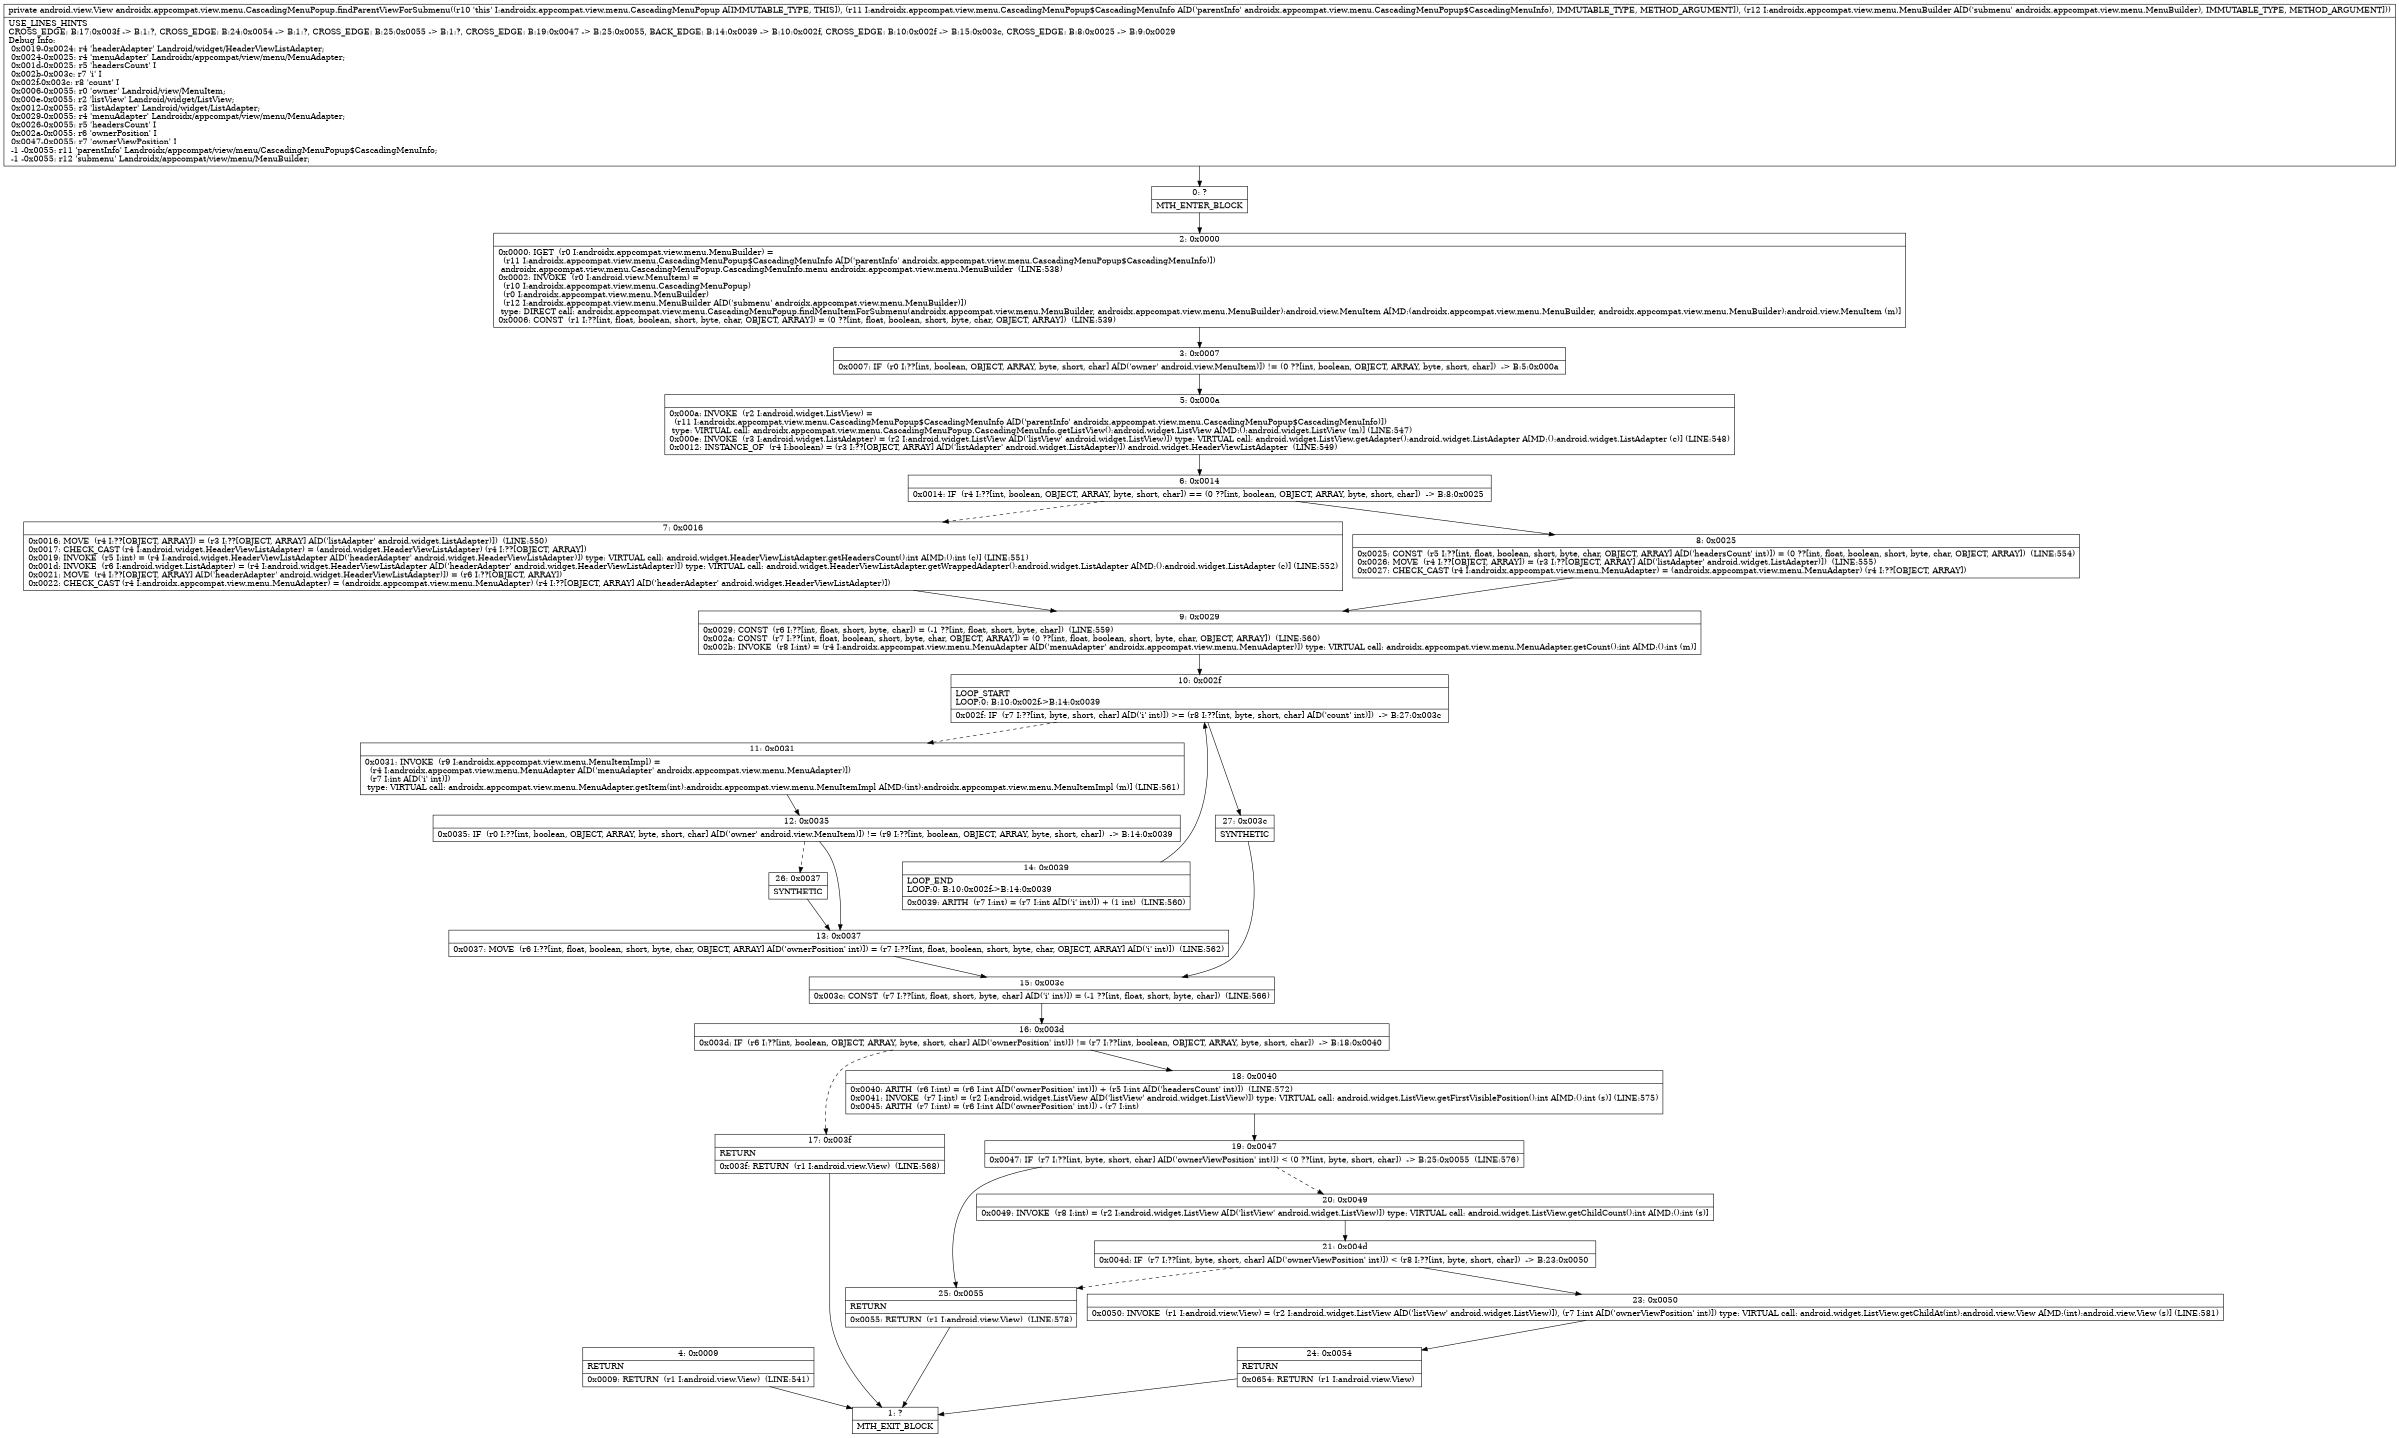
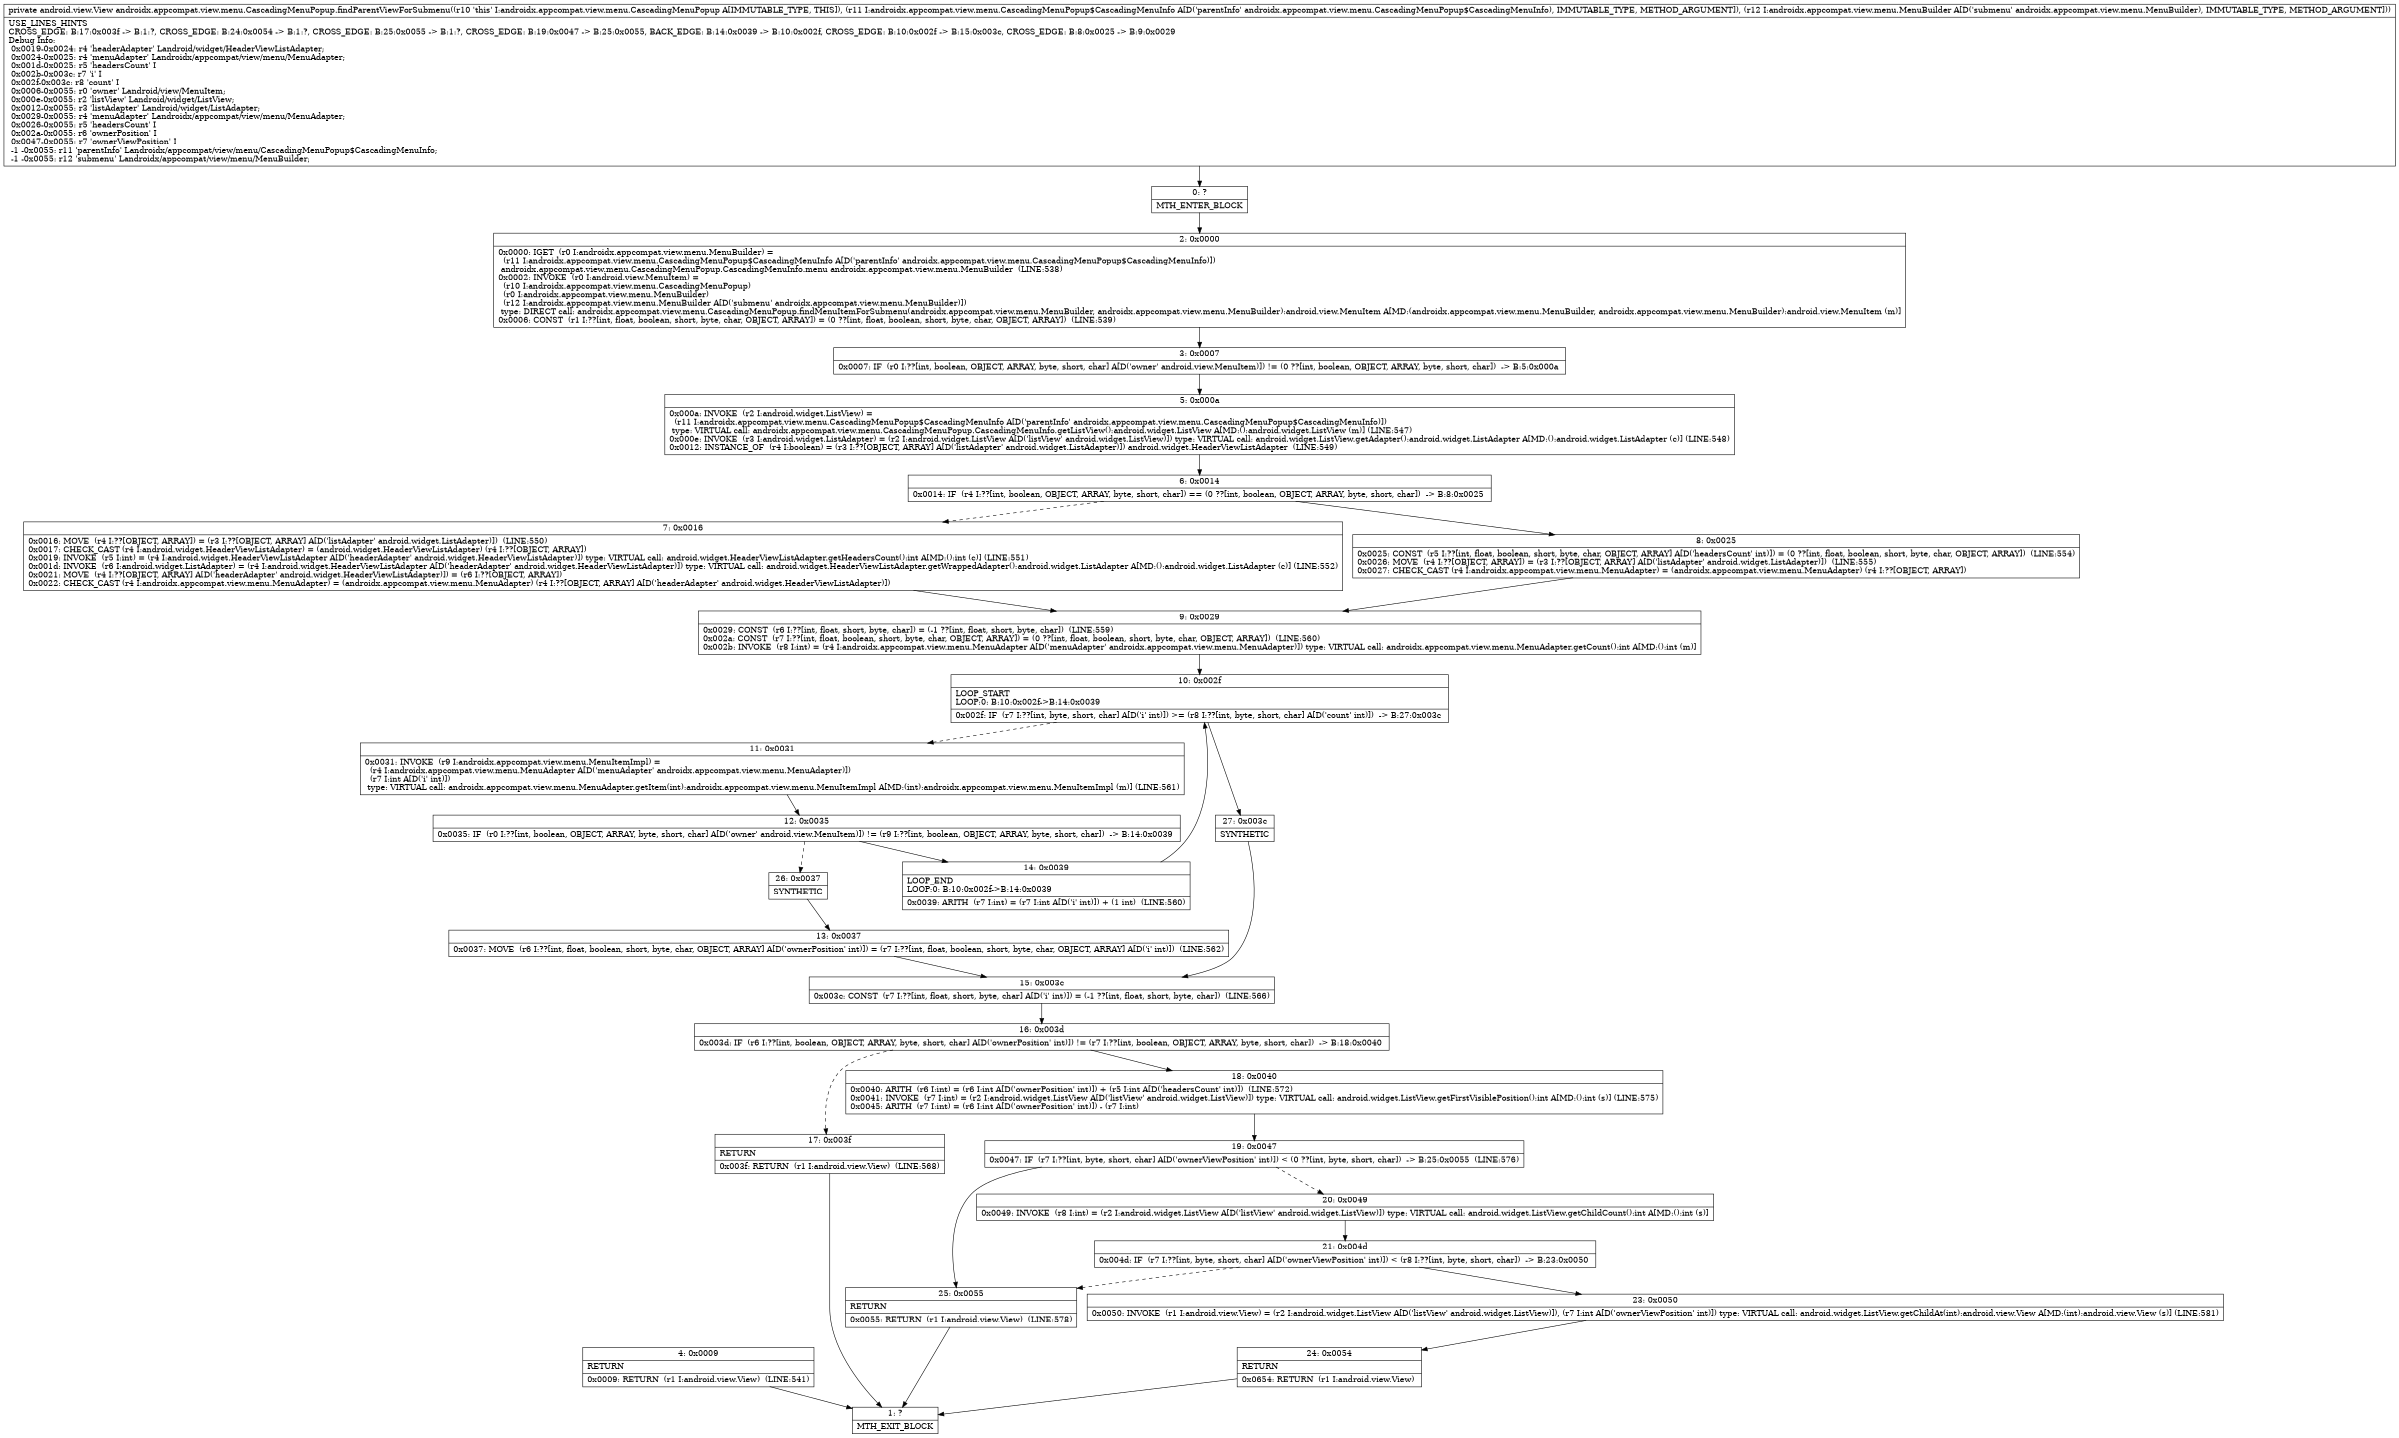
(838, 881) -> (901, 851)
